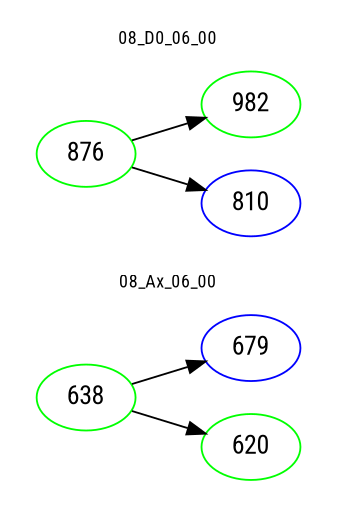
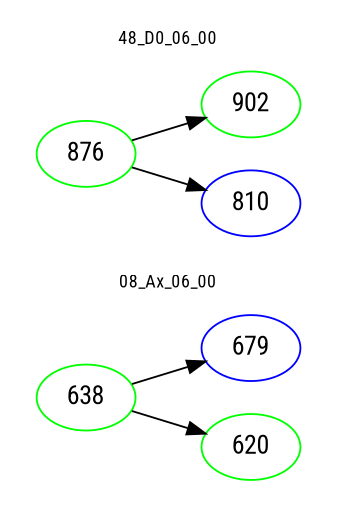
(169, 39) -> (169, 39)
(251, 104) -> (251, 104)
